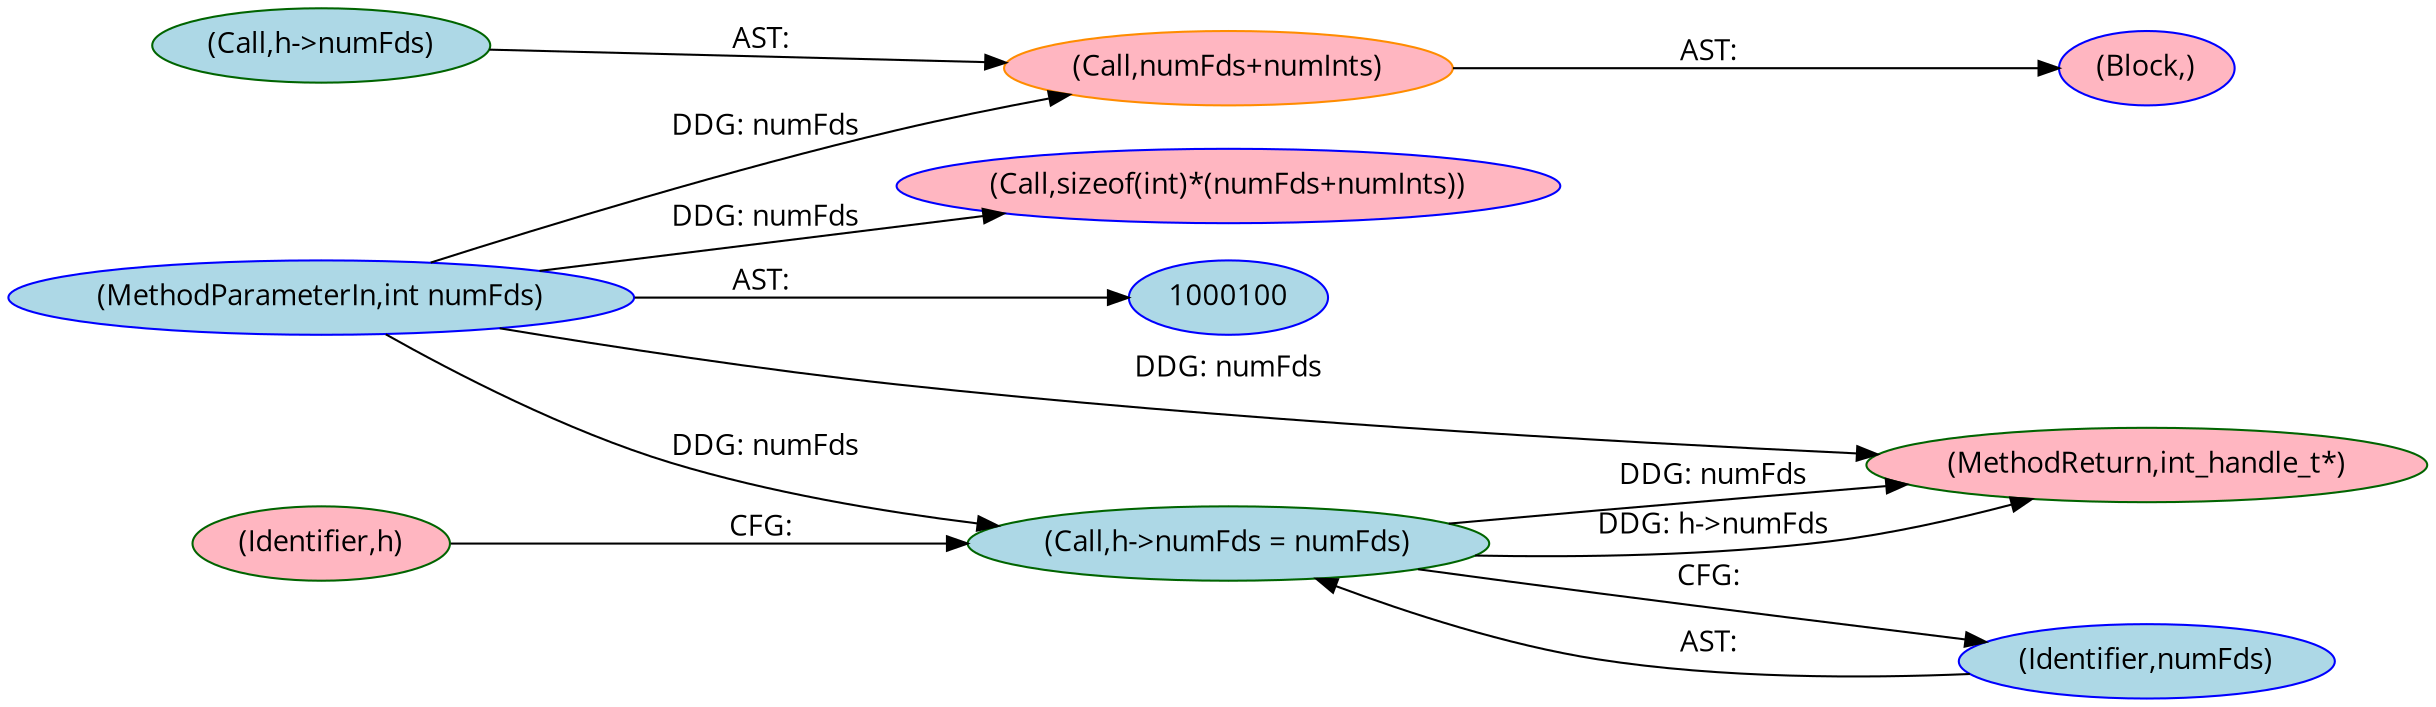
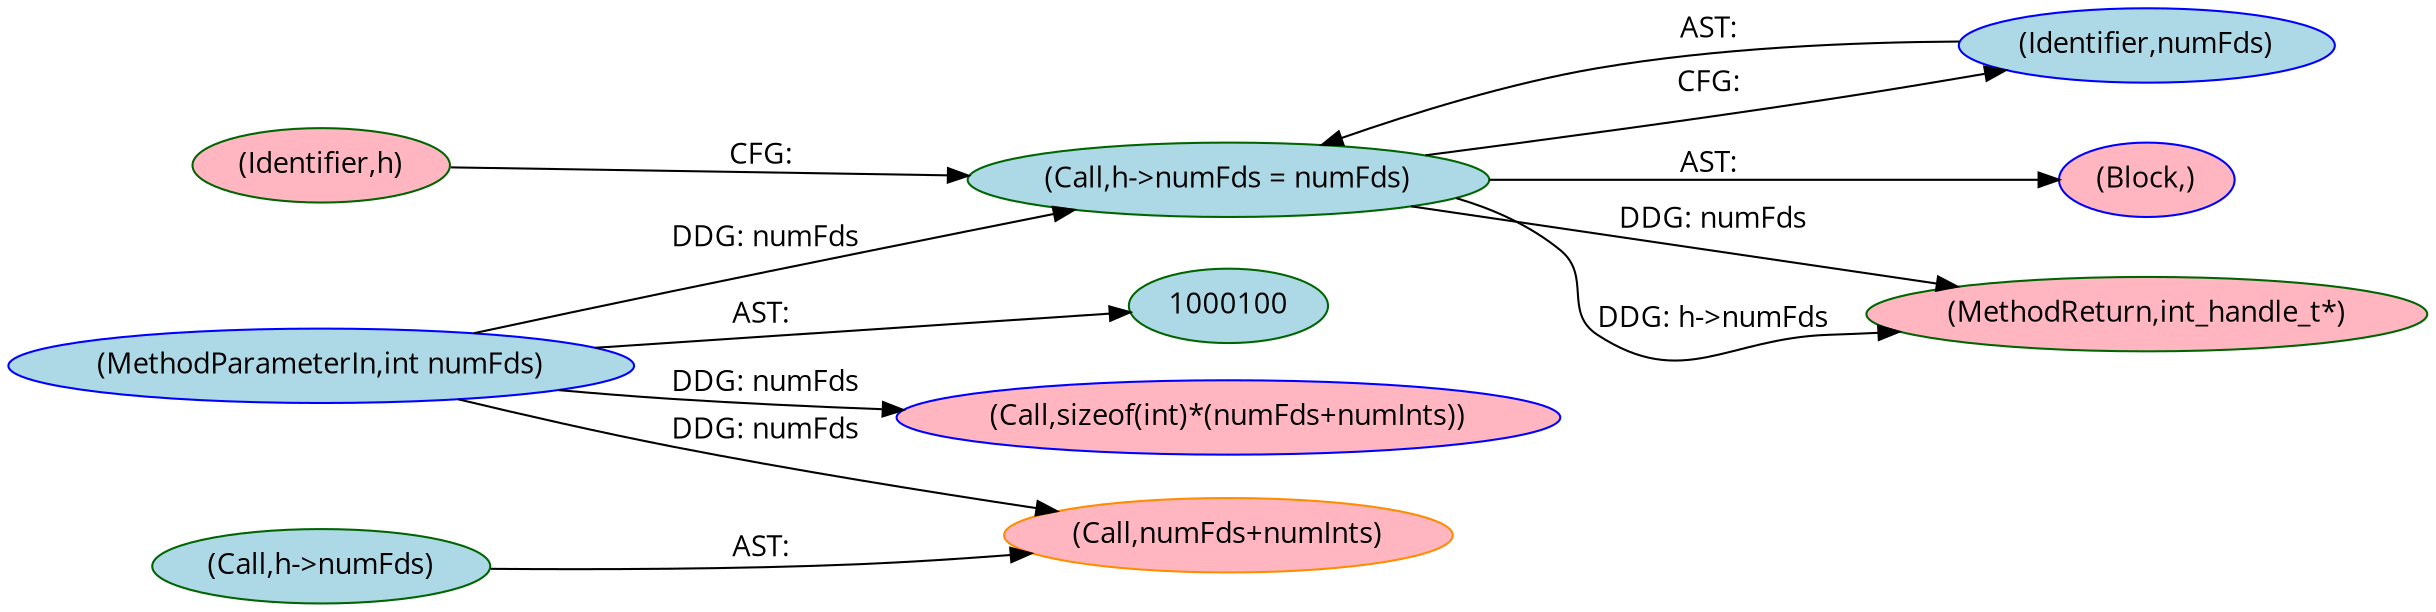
(1746, 68) -> (1764, 180)
(1228, 298) -> (1228, 306)
(1176, 411) -> none
